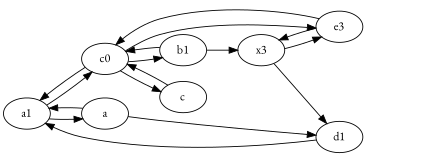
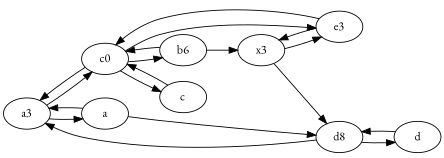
(183, 50) -> (183, 50)
(27, 114) -> (27, 114)
(339, 137) -> (339, 137)
none -> (418, 137)
